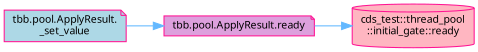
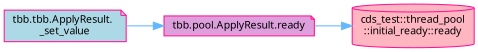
(65, 26) -> (65, 26)
(413, 26) -> (413, 26)
